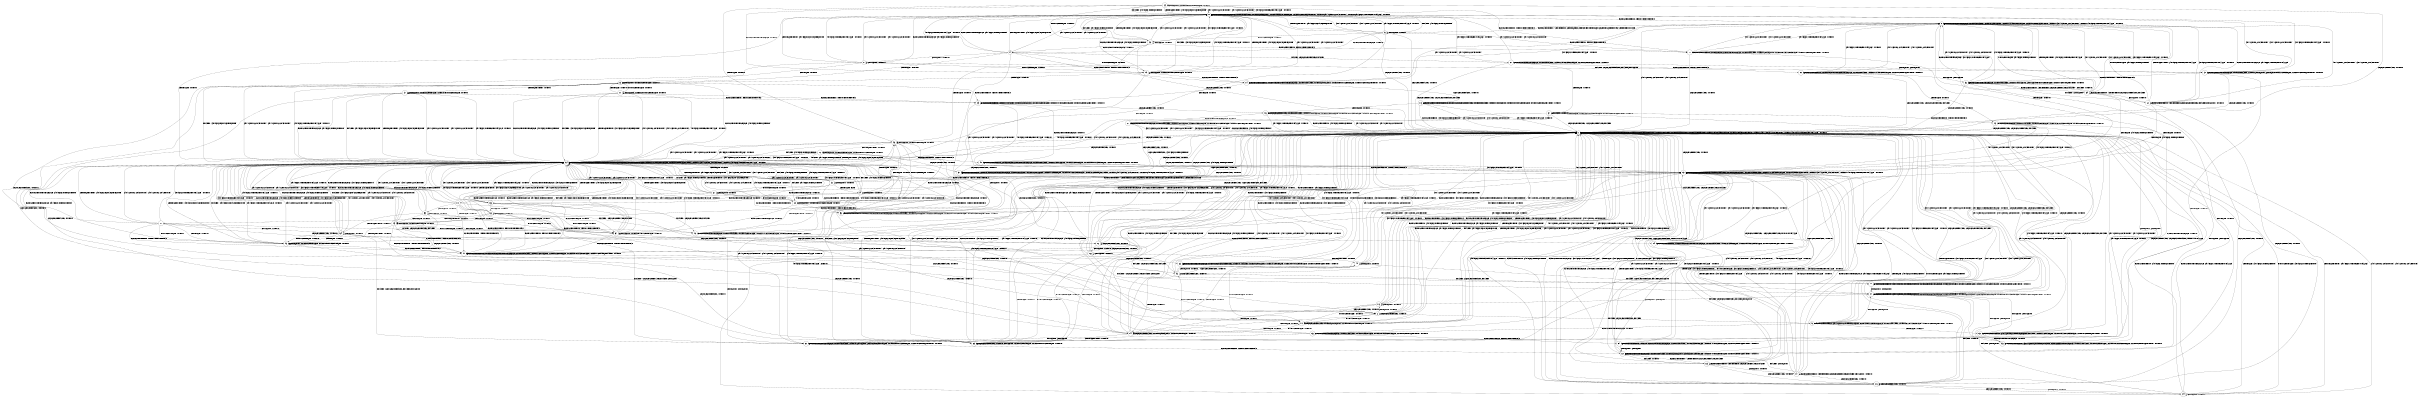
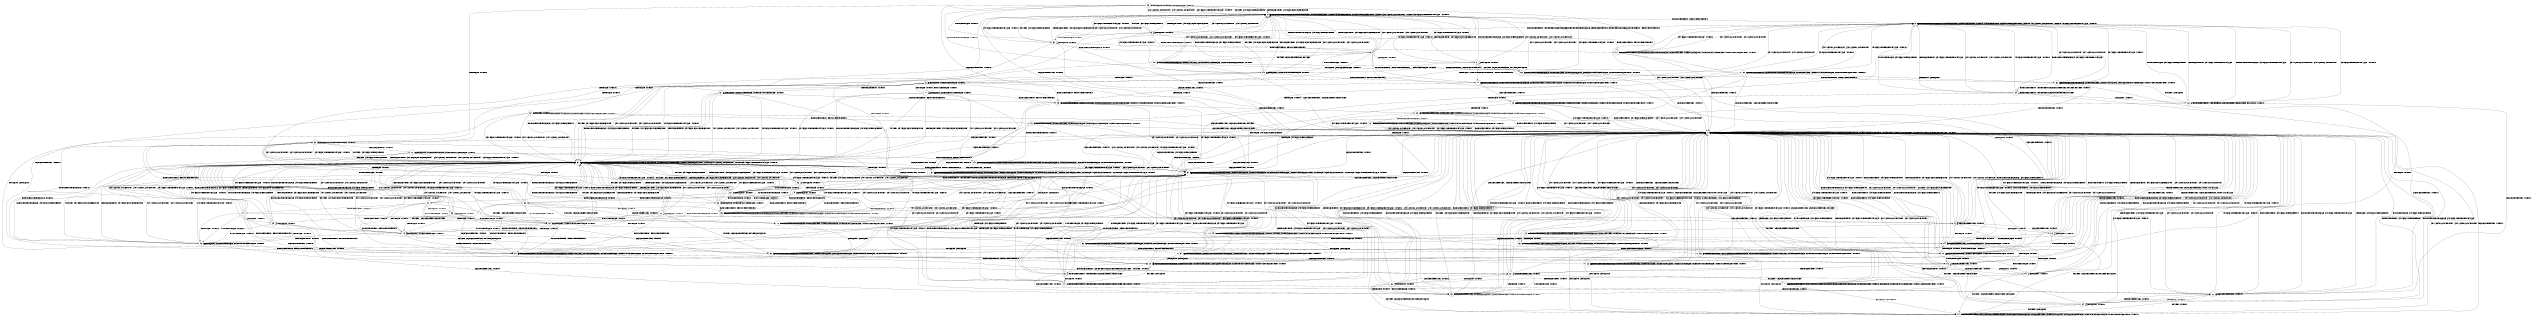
(472, 60) -> (622, 86)
none -> (1477, 72)
(1213, 163) -> (1245, 163)
(848, 188) -> (815, 188)
none -> (475, 216)
none -> (1166, 219)
(326, 221) -> (336, 208)
(1217, 256) -> (1756, 278)
none -> (1730, 270)
(1625, 300) -> (2058, 275)
(1707, 339) -> none
